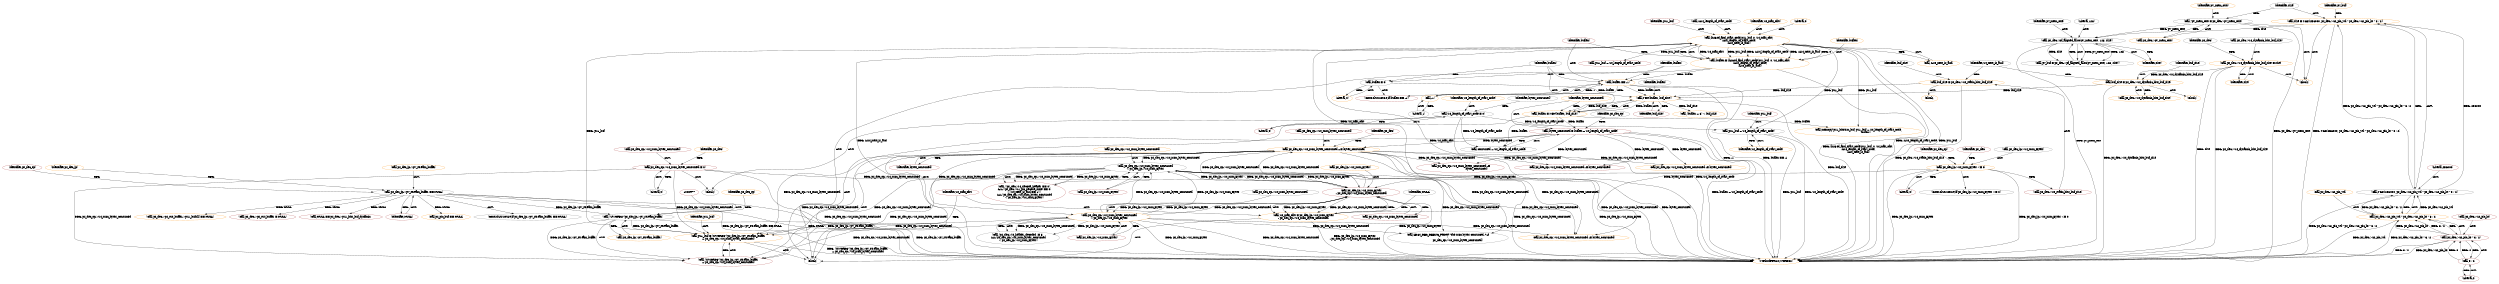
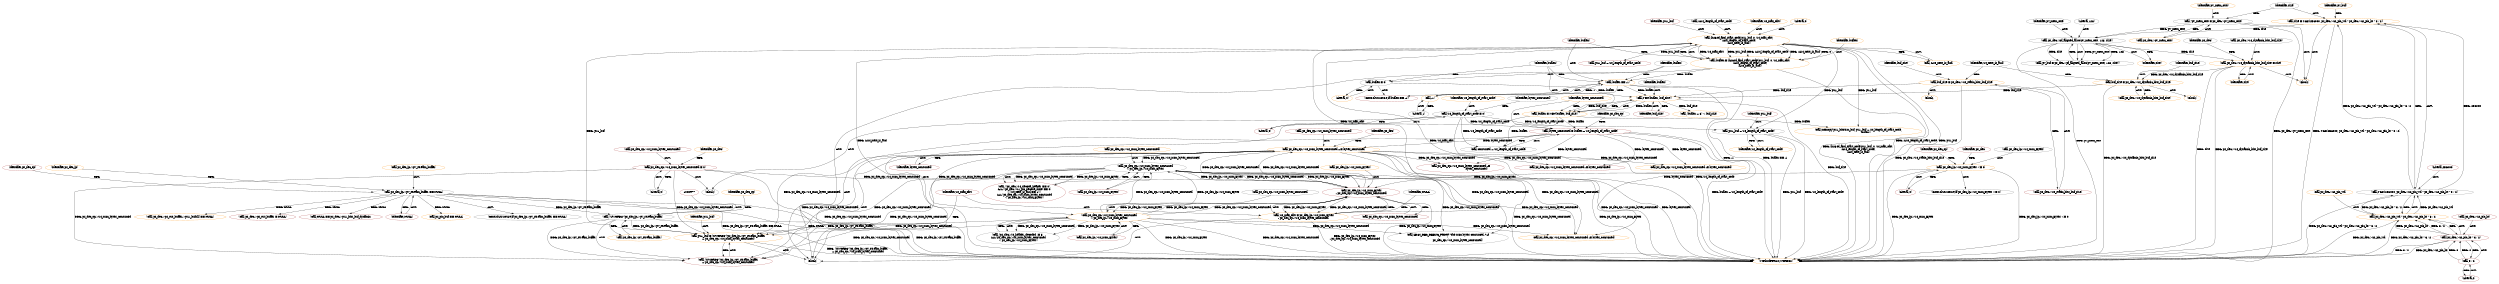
none -> (2165, 52)
none -> (1506, 126)
(2020, 175) -> (2050, 112)
